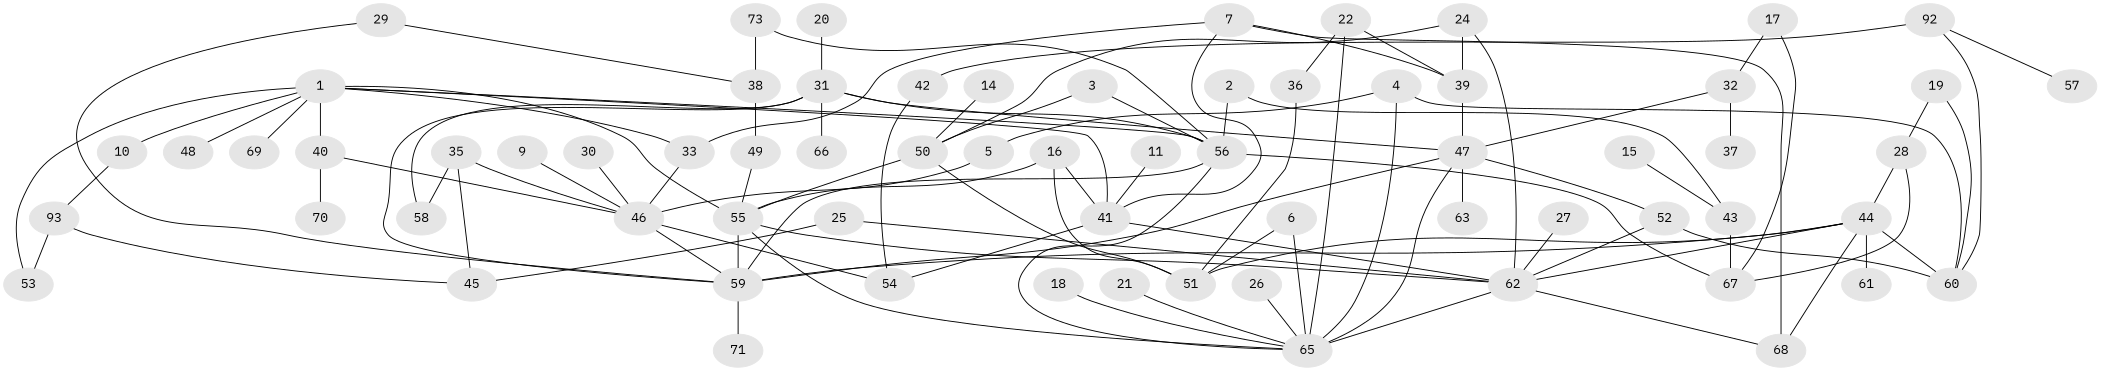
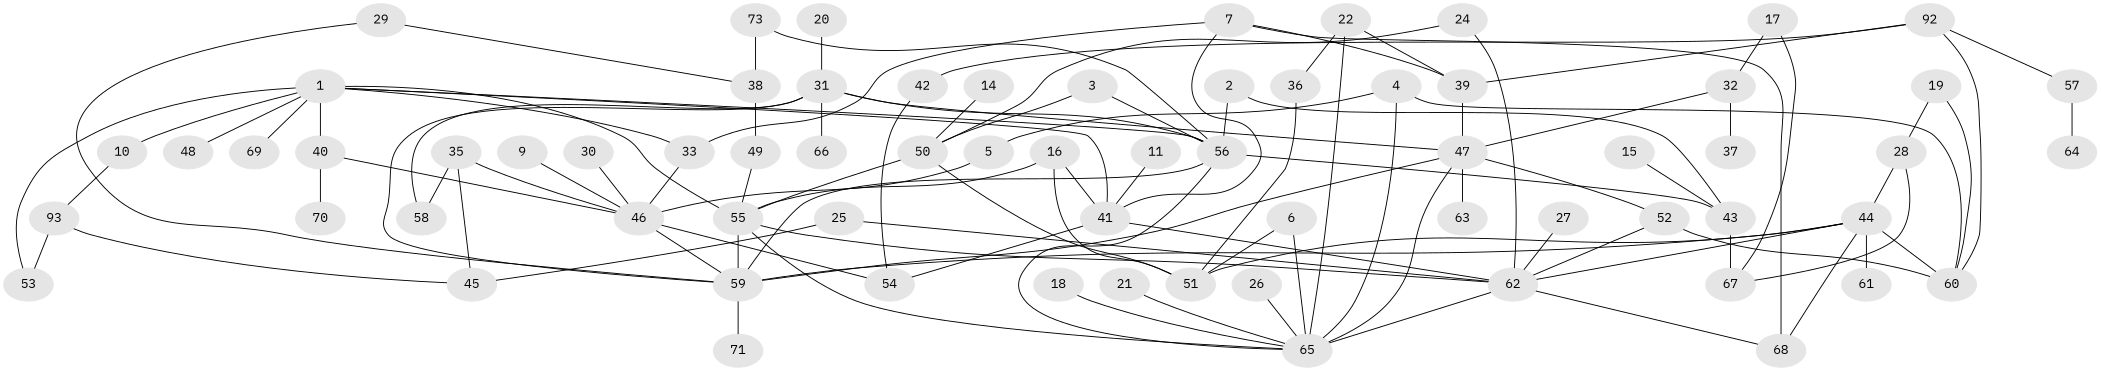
(1462, 53) -> (1717, 50)
none -> (2072, 152)
(1491, 177) -> (1480, 176)
